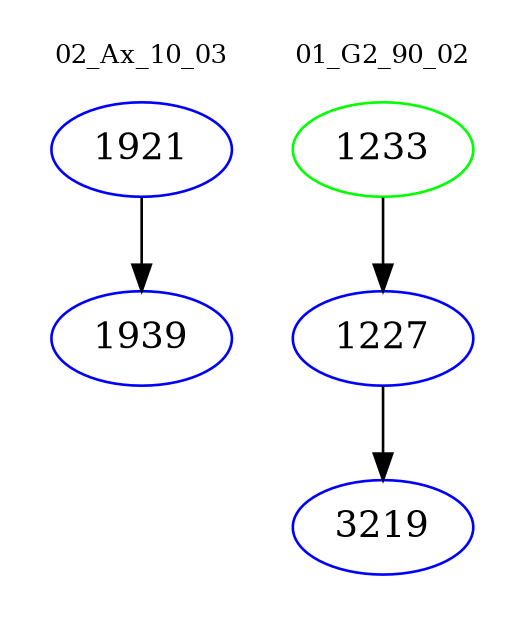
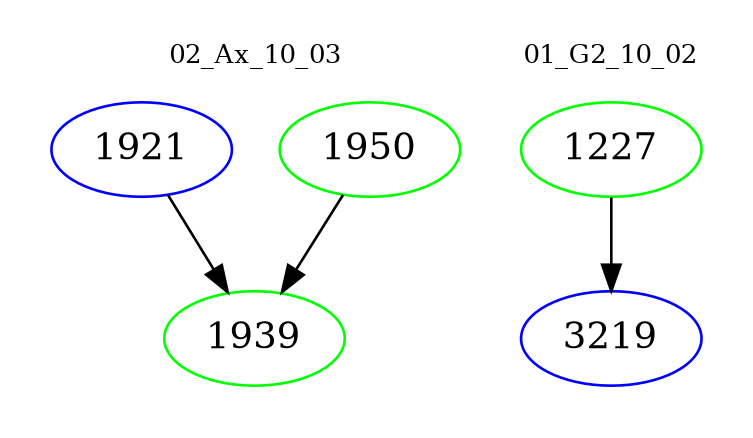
(383, 56) -> (611, 56)
none -> (370, 150)
(383, 150) -> none
(142, 338) -> (254, 338)
(383, 338) -> (611, 150)
